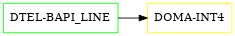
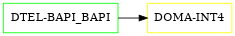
(61, 18) -> (61, 18)
